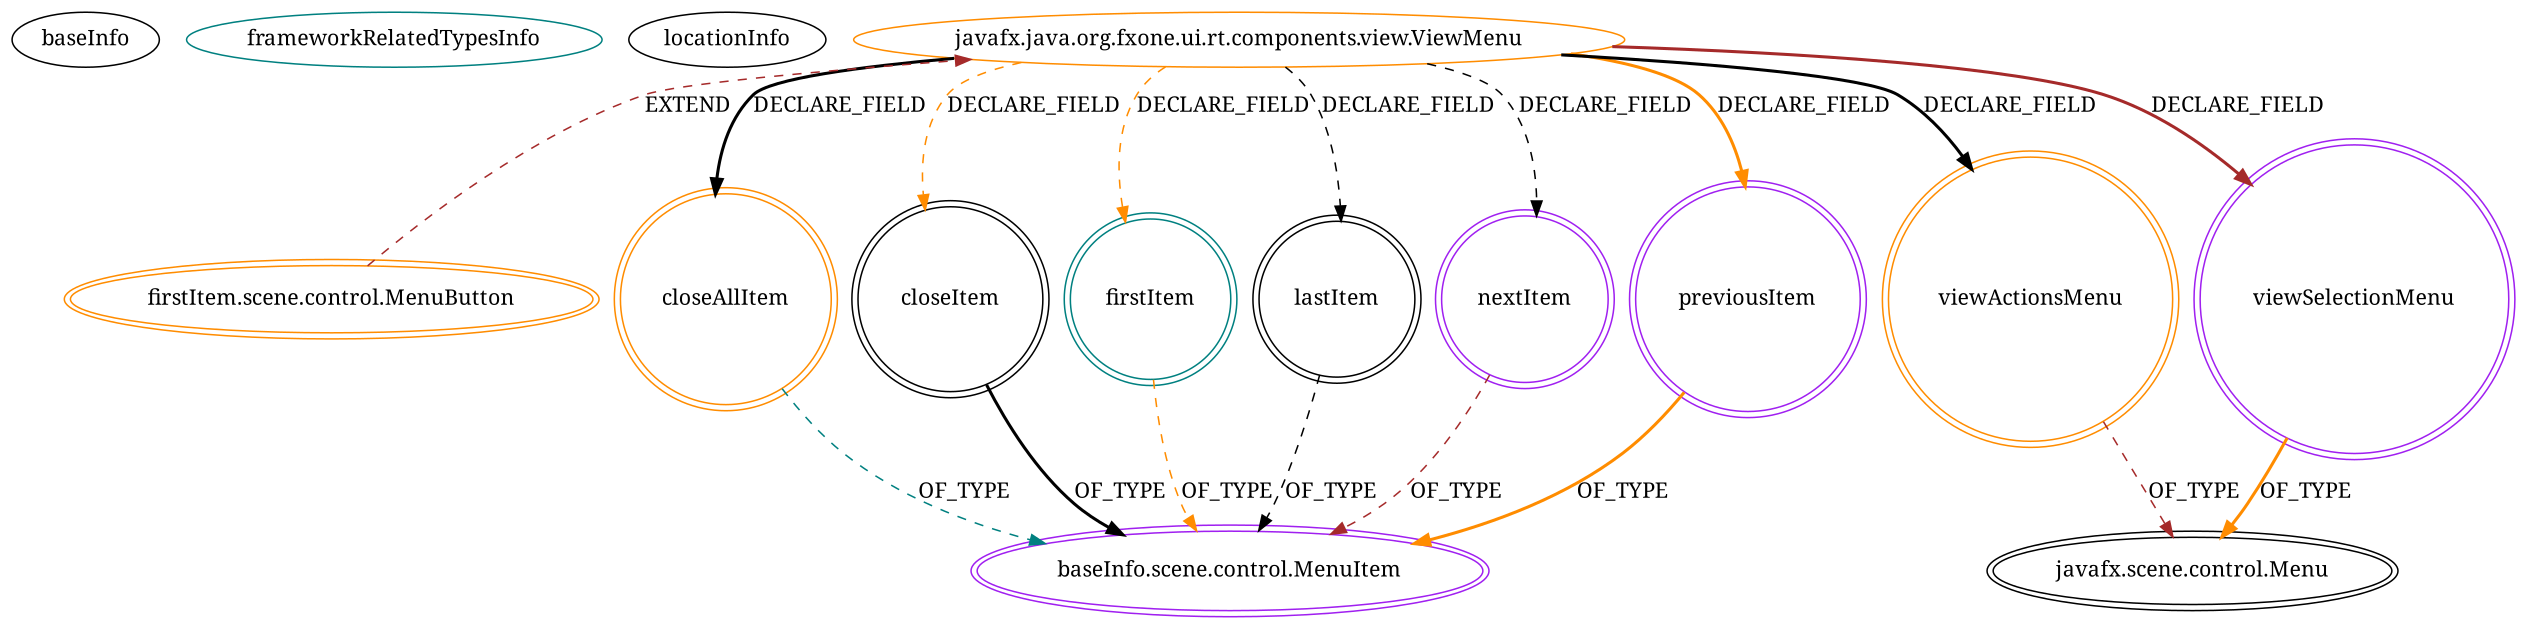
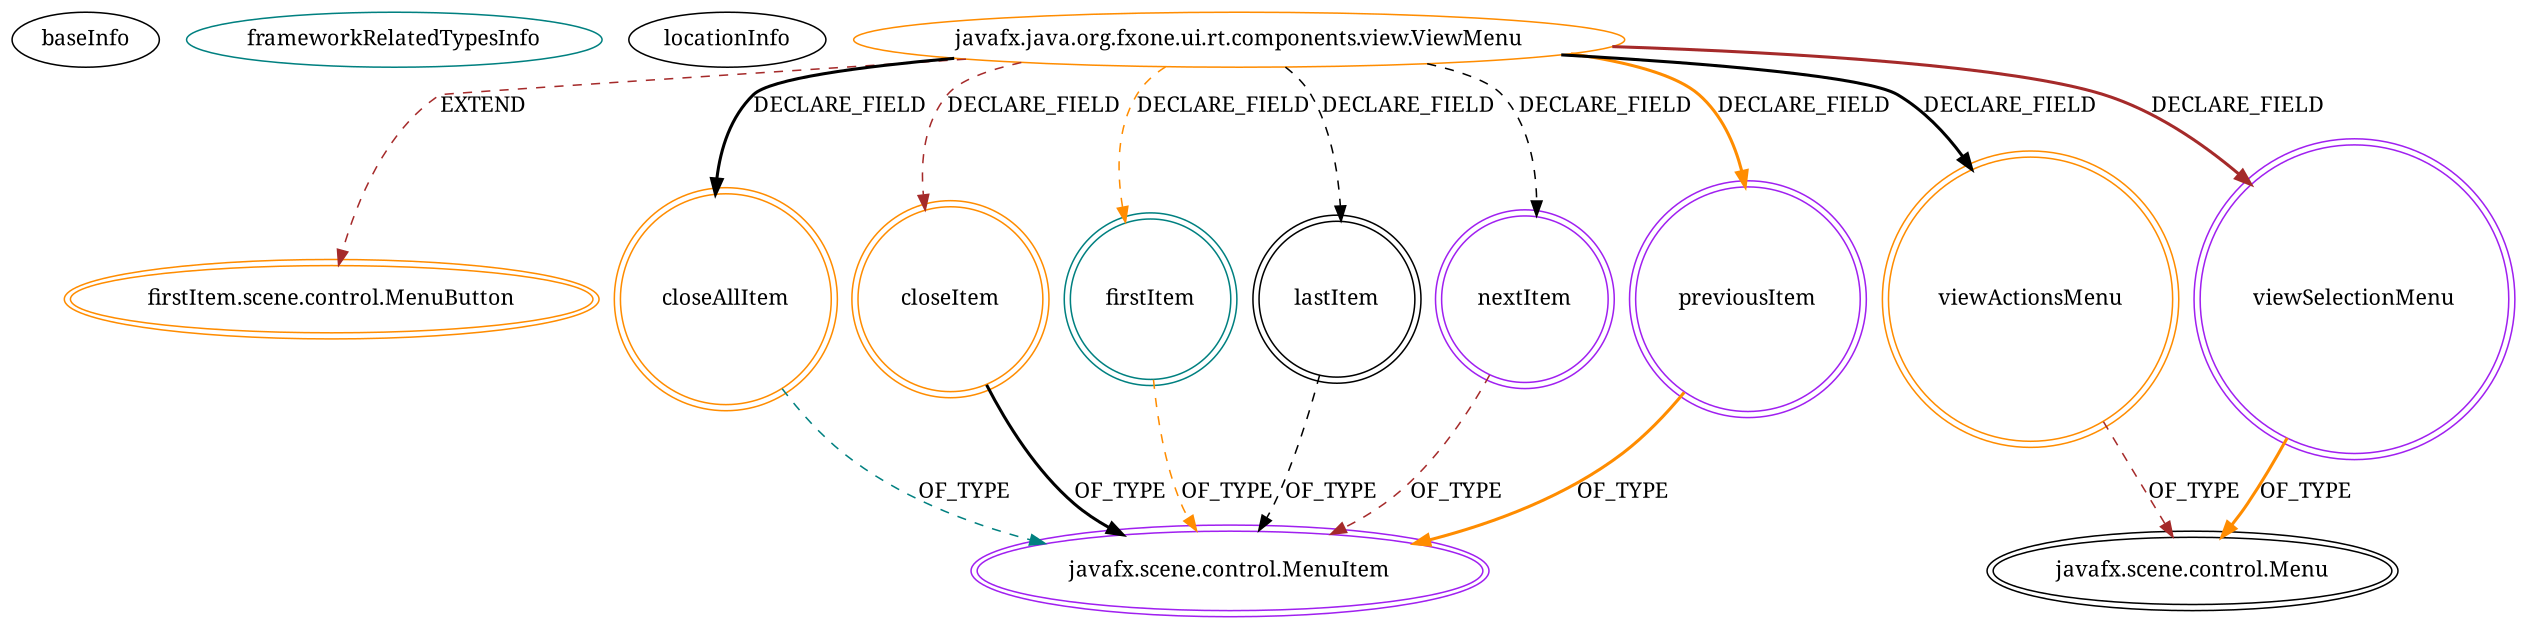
(638, 97) -> (610, 83)
(940, 104) -> (940, 104)
(950, 299) -> (950, 299)
(1230, 571) -> (1230, 571)
